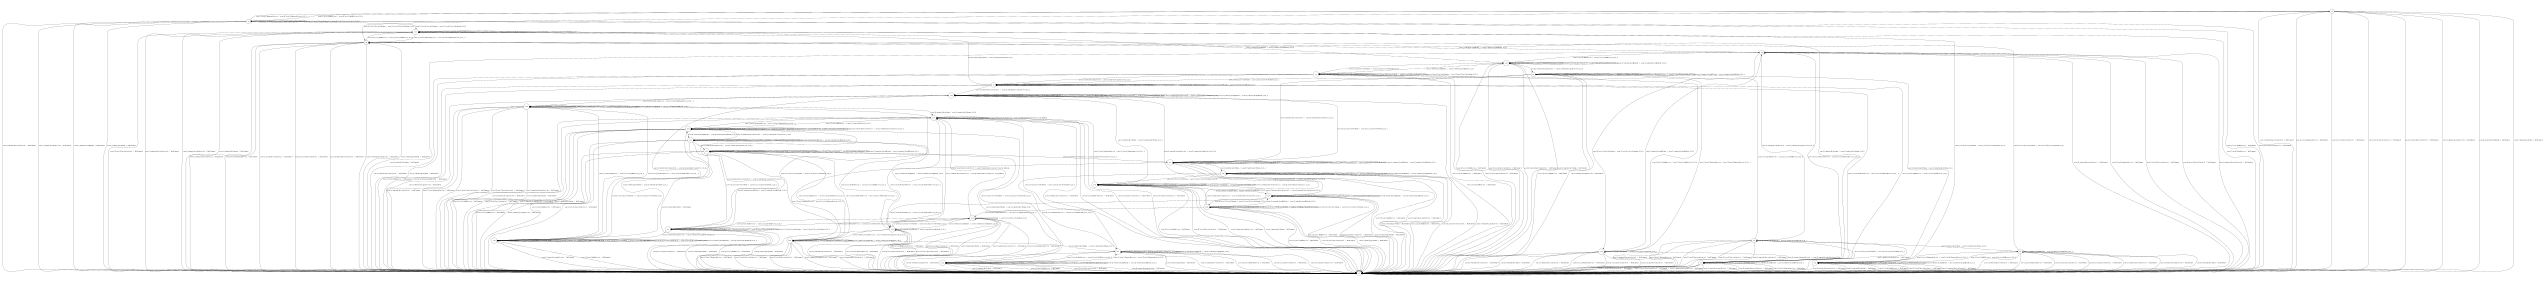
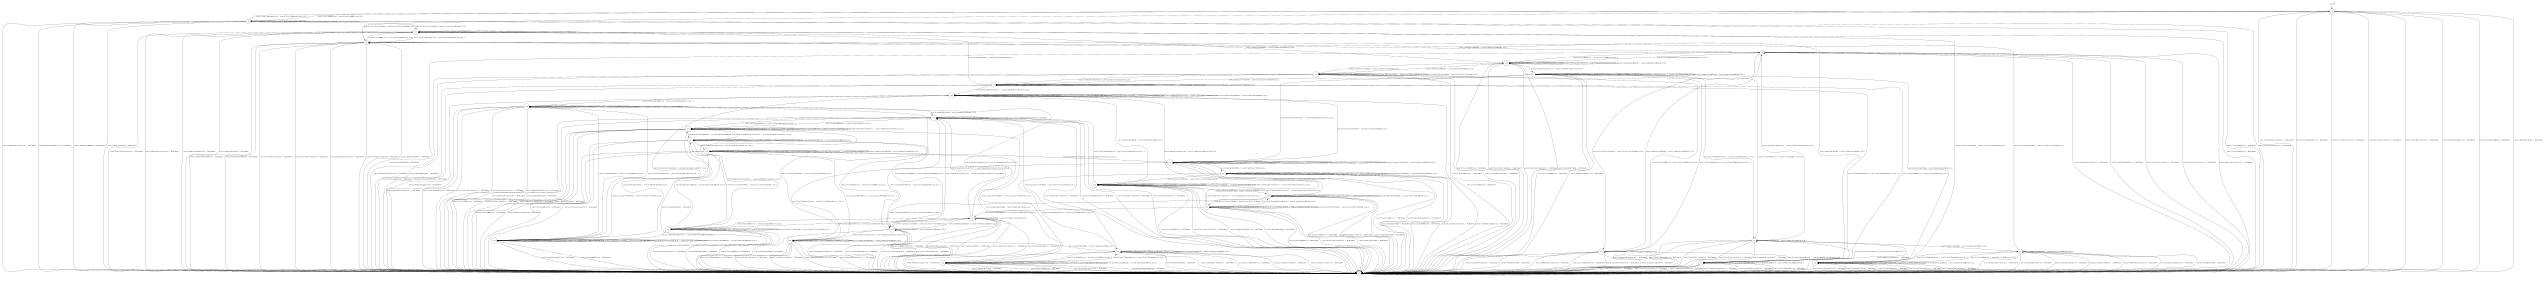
none -> (2332, 4)
none -> (1705, 97)
none -> (938, 110)
(805, 189) -> none
(1839, 192) -> (1634, 58)
(736, 195) -> (691, 180)
